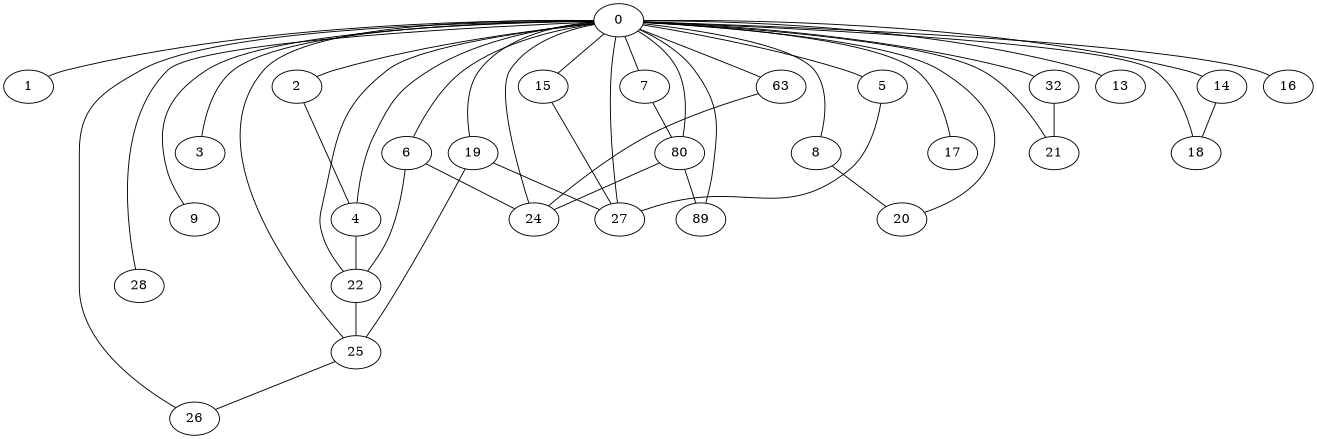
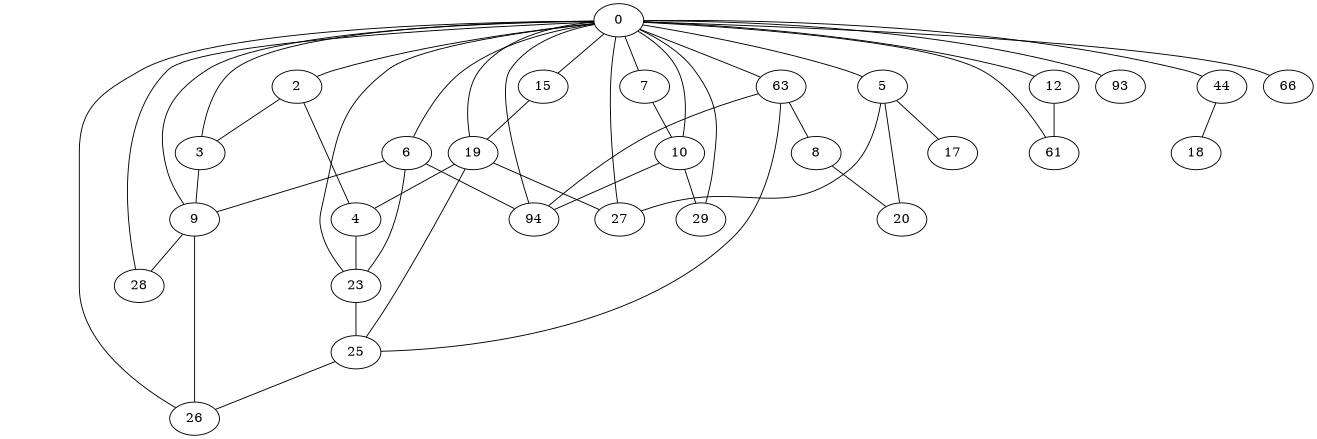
(939, 38) -> none
(904, 56) -> (892, 153)
(279, 60) -> (636, 300)
(897, 60) -> (918, 120)
(436, 66) -> (415, 186)
(810, 67) -> (799, 120)
(29, 87) -> none
(1054, 87) -> (1054, 87)
(1120, 87) -> (1120, 87)
(1222, 87) -> (1222, 87)
(1288, 87) -> (1288, 87)
none -> (248, 120)
(581, 153) -> (513, 115)
(680, 153) -> (680, 153)
(1054, 153) -> (1054, 153)
none -> (197, 186)
none -> (301, 186)
(534, 219) -> (534, 219)
(701, 219) -> (701, 219)
none -> (167, 253)
(356, 286) -> (356, 286)
none -> (195, 319)
